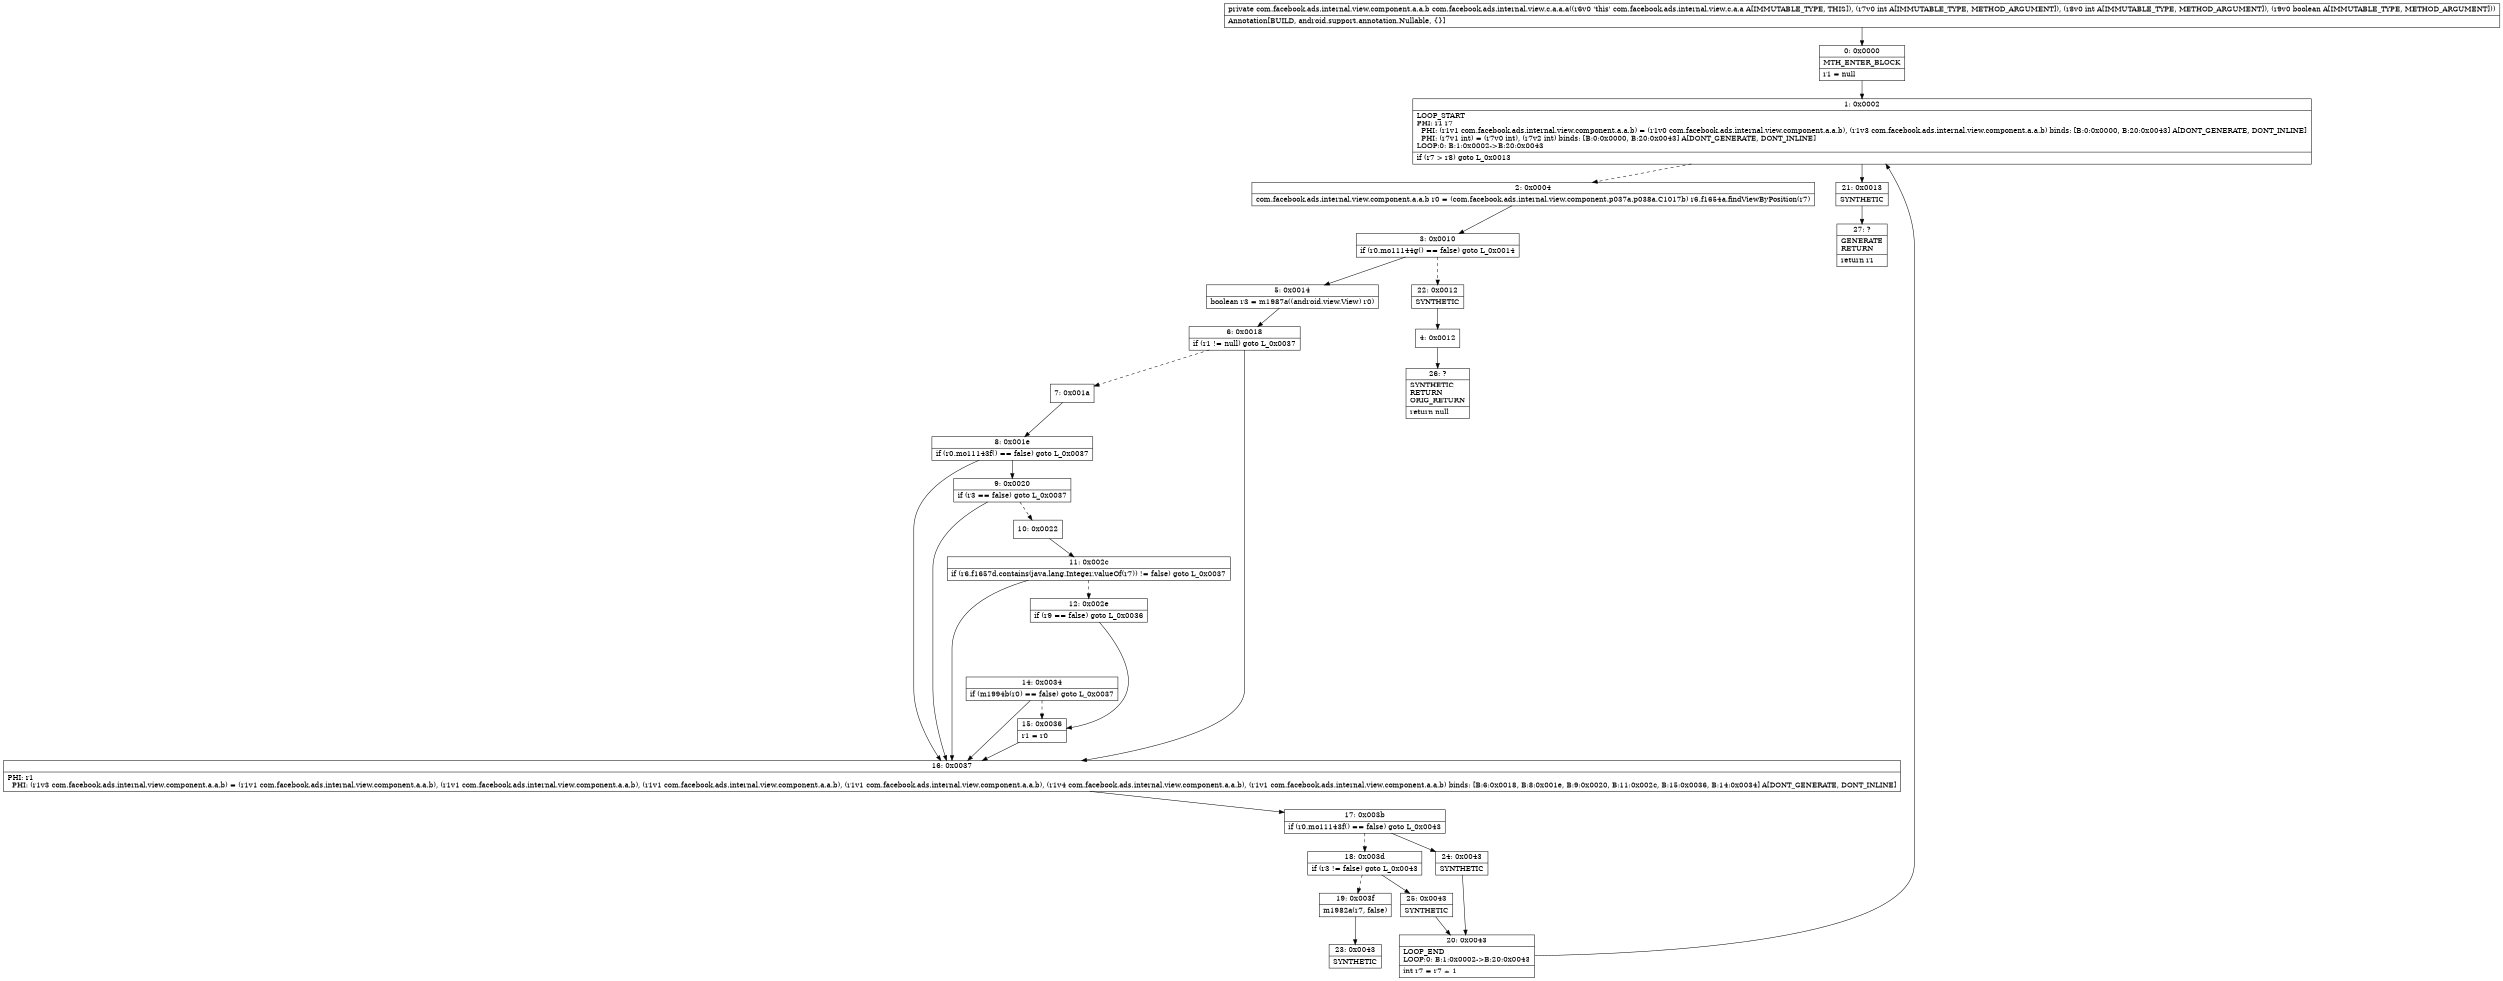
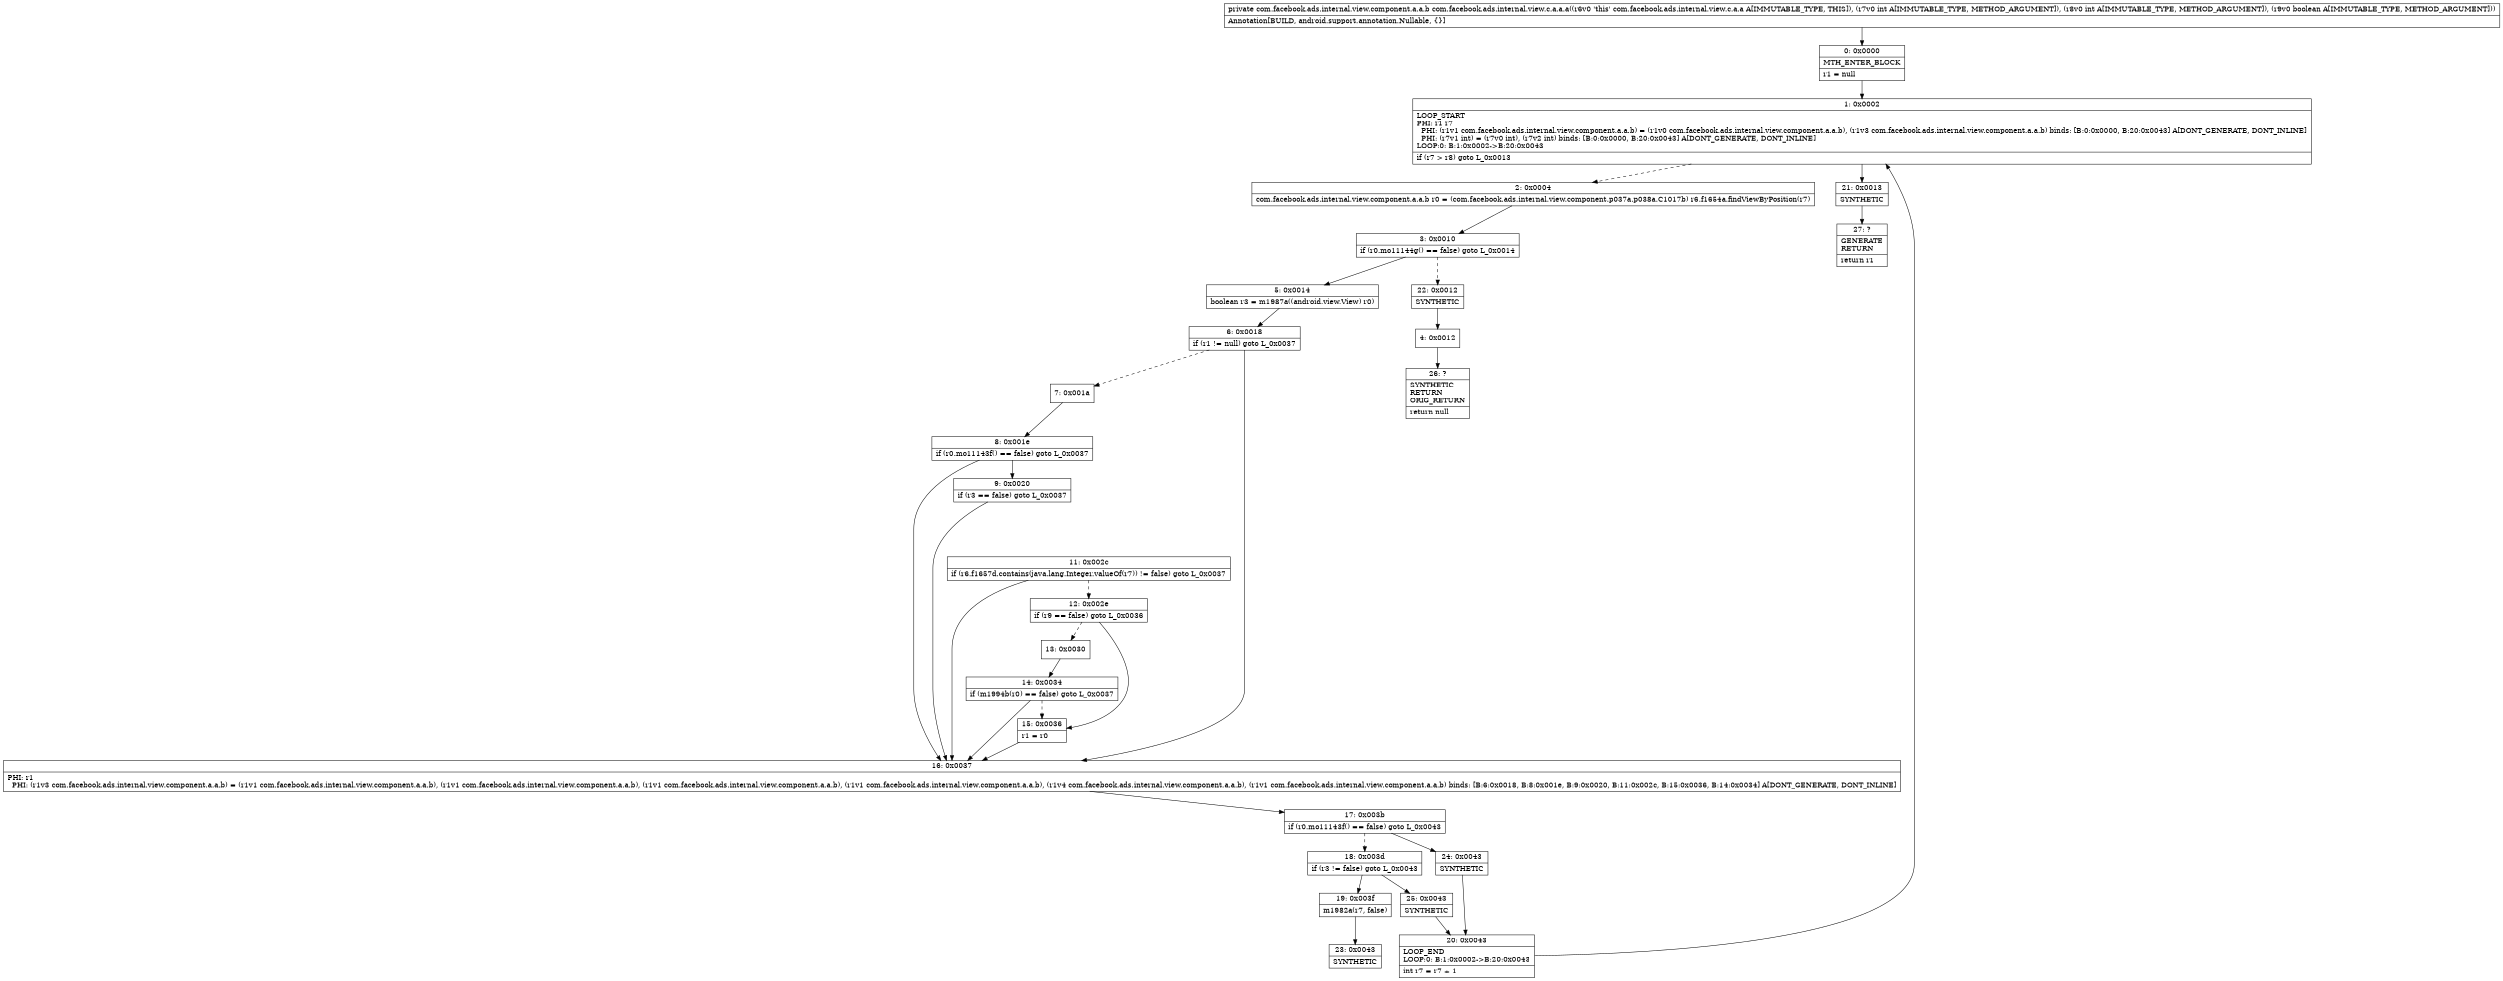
(1038, 529) -> none
none -> (1066, 650)
(1361, 882) -> (1361, 882)
